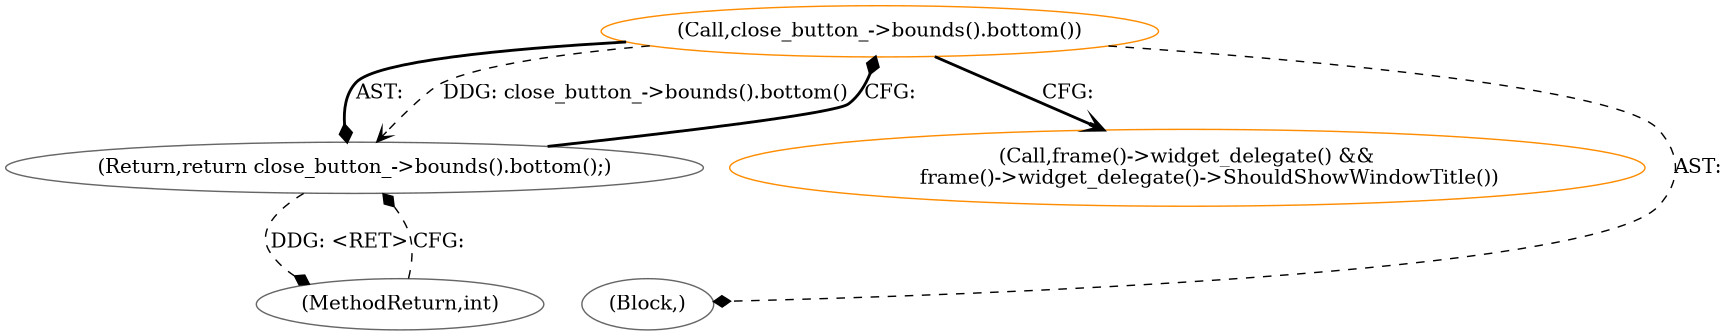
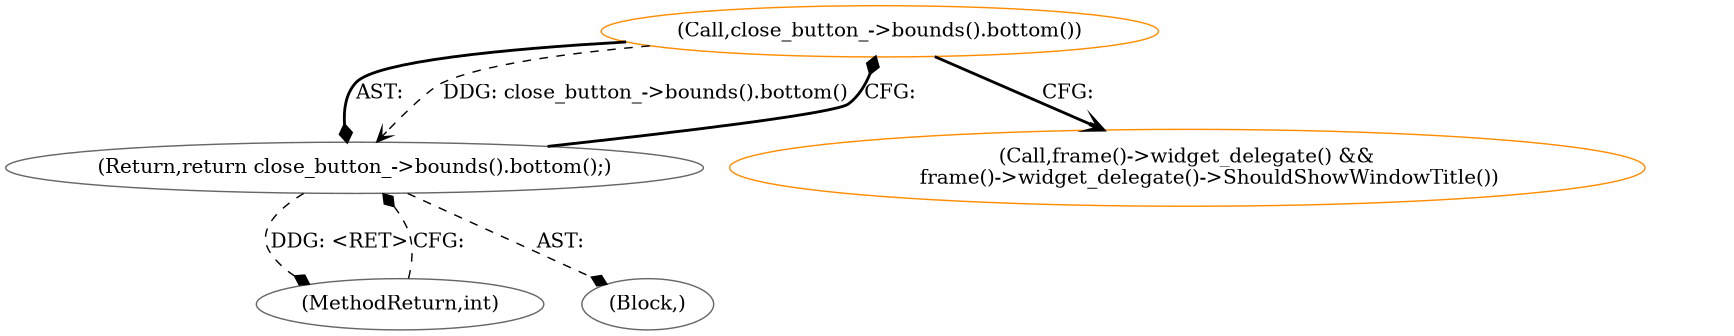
(1520, 249) -> (499, 235)
